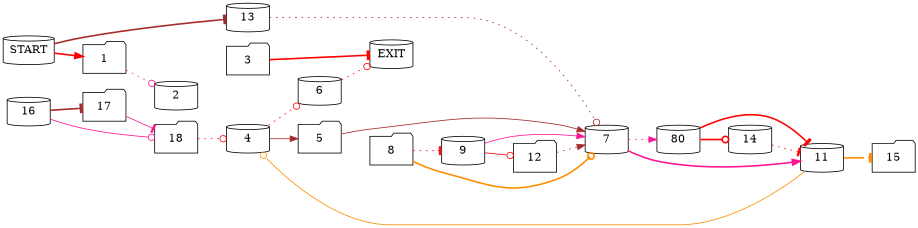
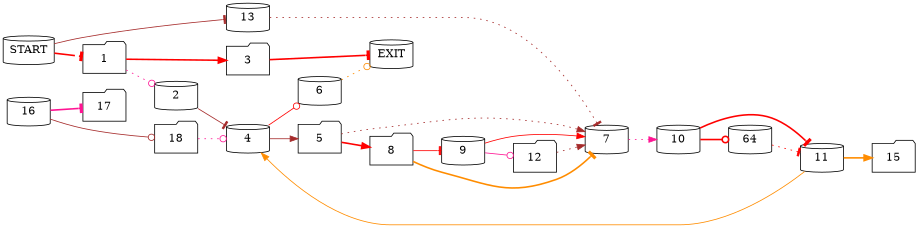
(453, 18) -> (453, 18)
(138, 29) -> (138, 29)
(65, 54) -> (65, 54)
none -> (172, 60)
(353, 74) -> (353, 74)
(65, 109) -> (65, 109)
none -> (210, 116)
(281, 117) -> (281, 117)
(459, 119) -> (459, 119)
(139, 122) -> none
(99, 131) -> (99, 131)
(530, 135) -> (530, 135)
(209, 139) -> (209, 139)
(678, 140) -> (678, 140)
(750, 140) -> (750, 140)
none -> (352, 144)
(425, 151) -> (425, 151)
(496, 154) -> (496, 154)
(854, 158) -> (854, 158)
(709, 167) -> none
(504, 187) -> (504, 187)
(532, 225) -> (532, 225)
